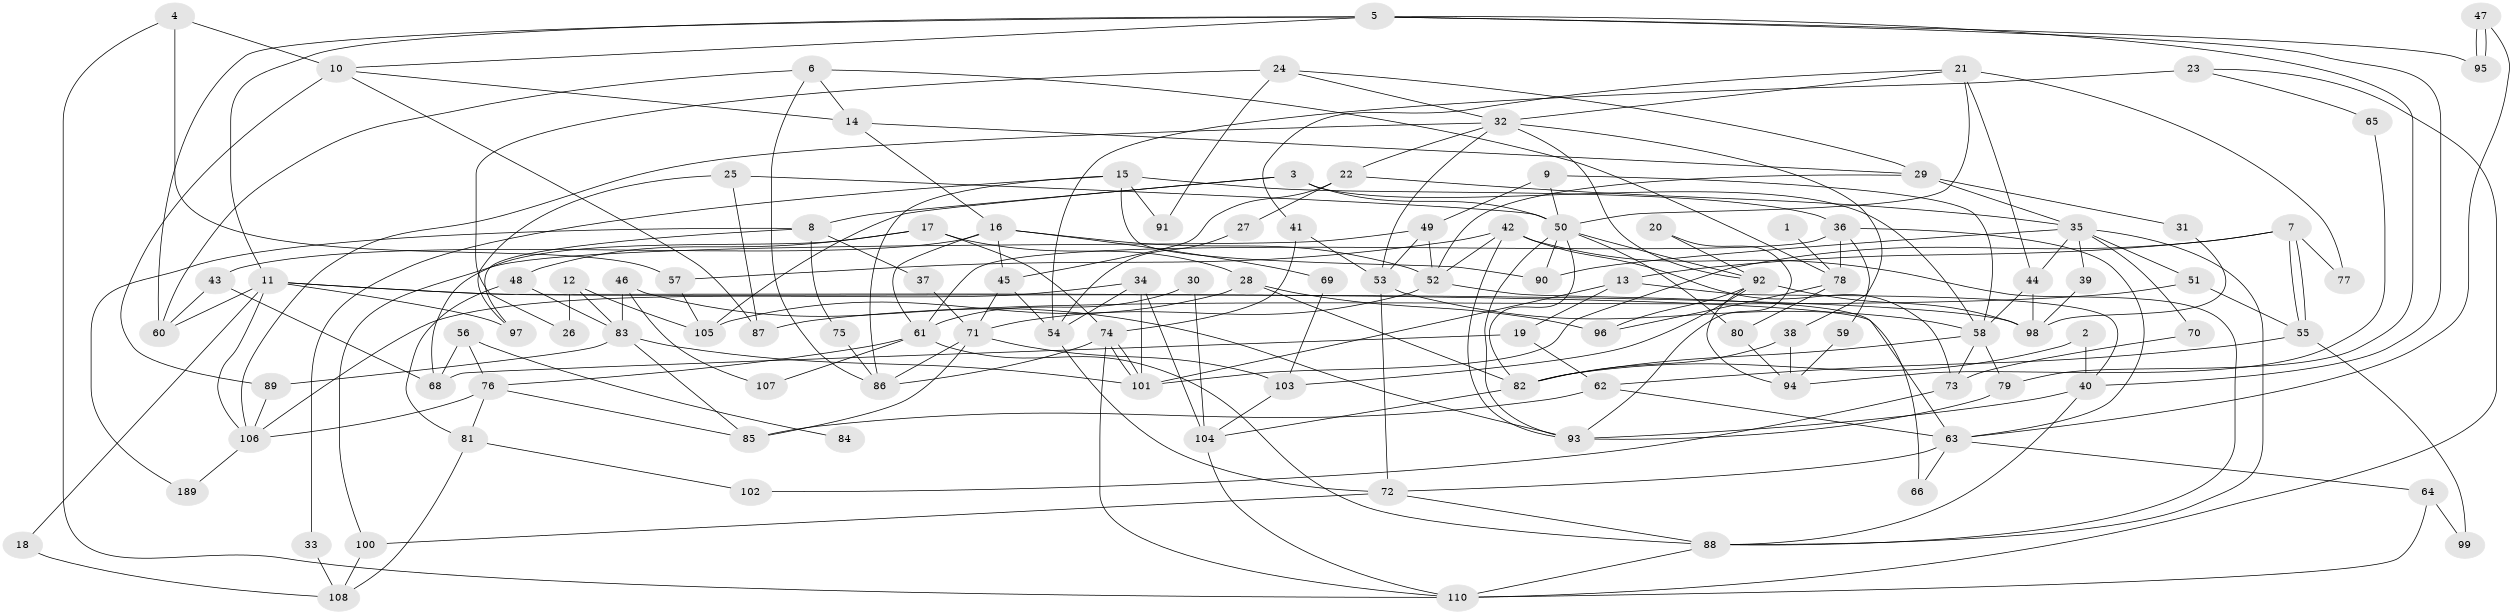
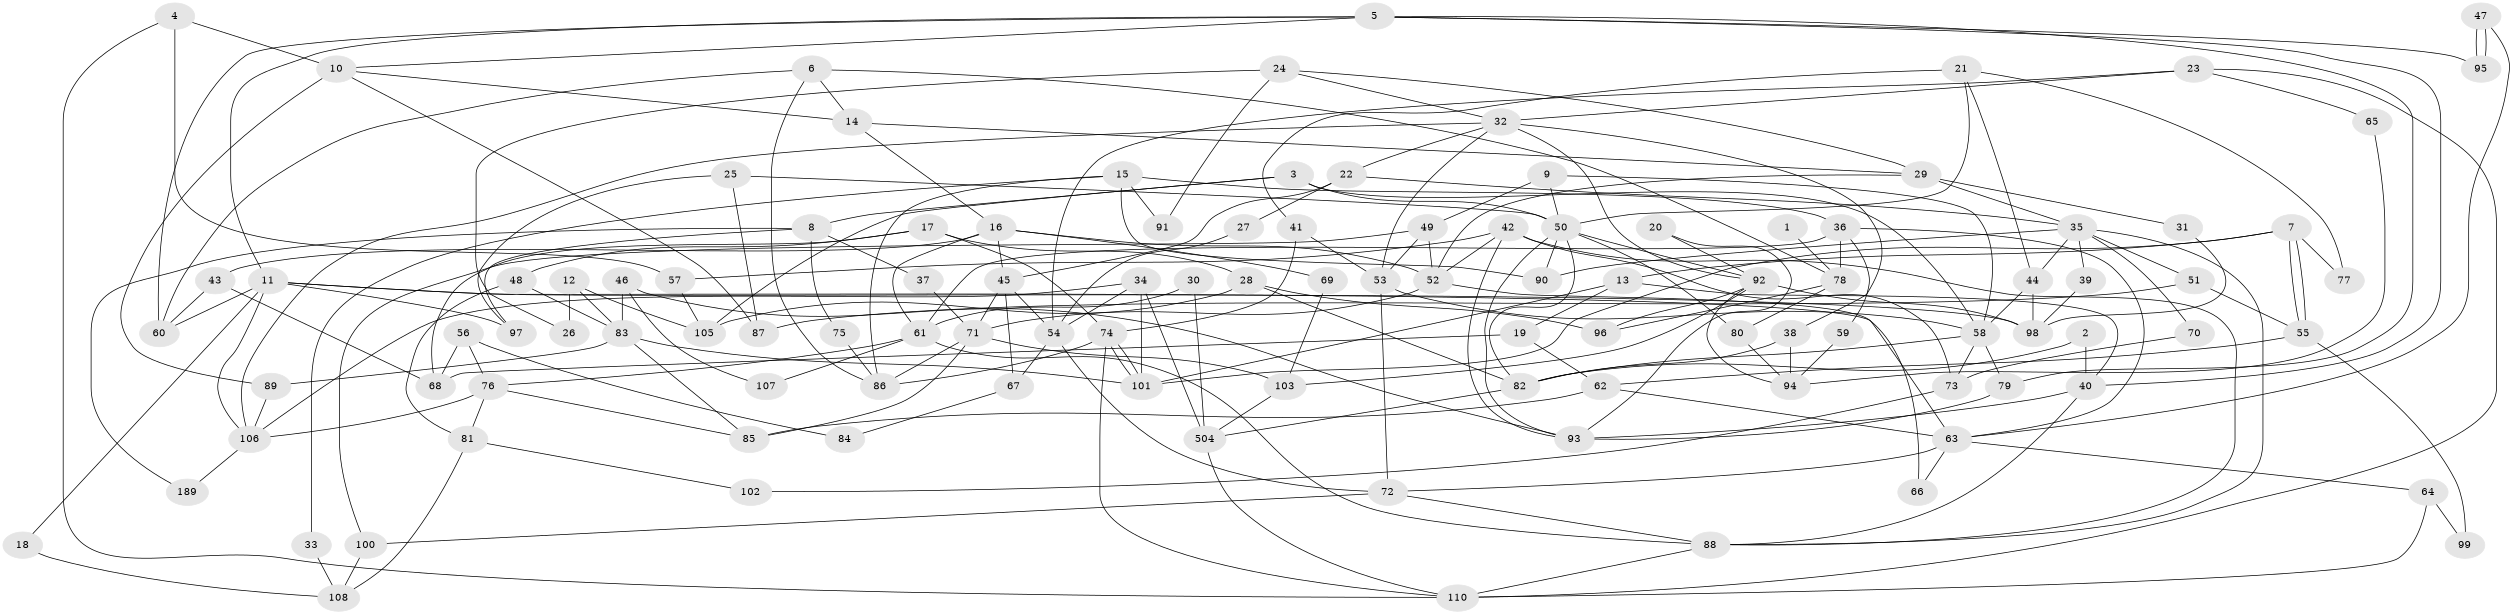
(1731, 96) -> (1848, 96)
none -> (1014, 386)
(1205, 439) -> (1205, 439)
